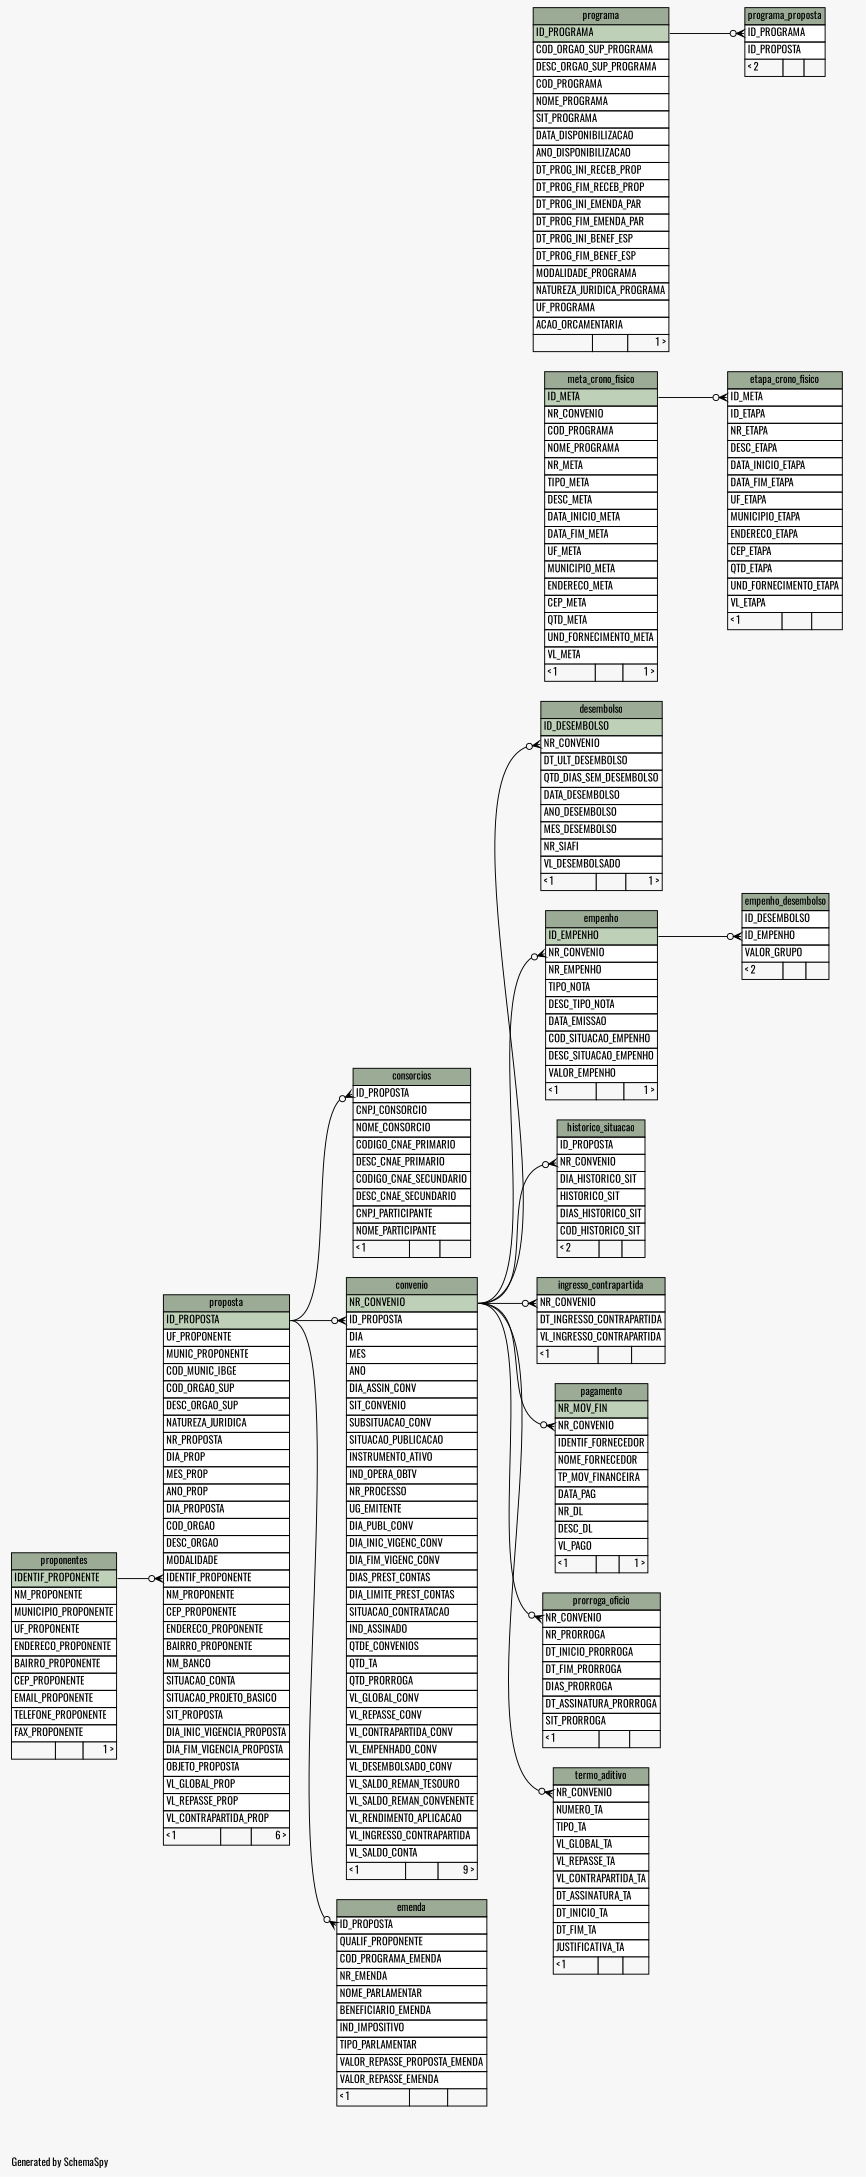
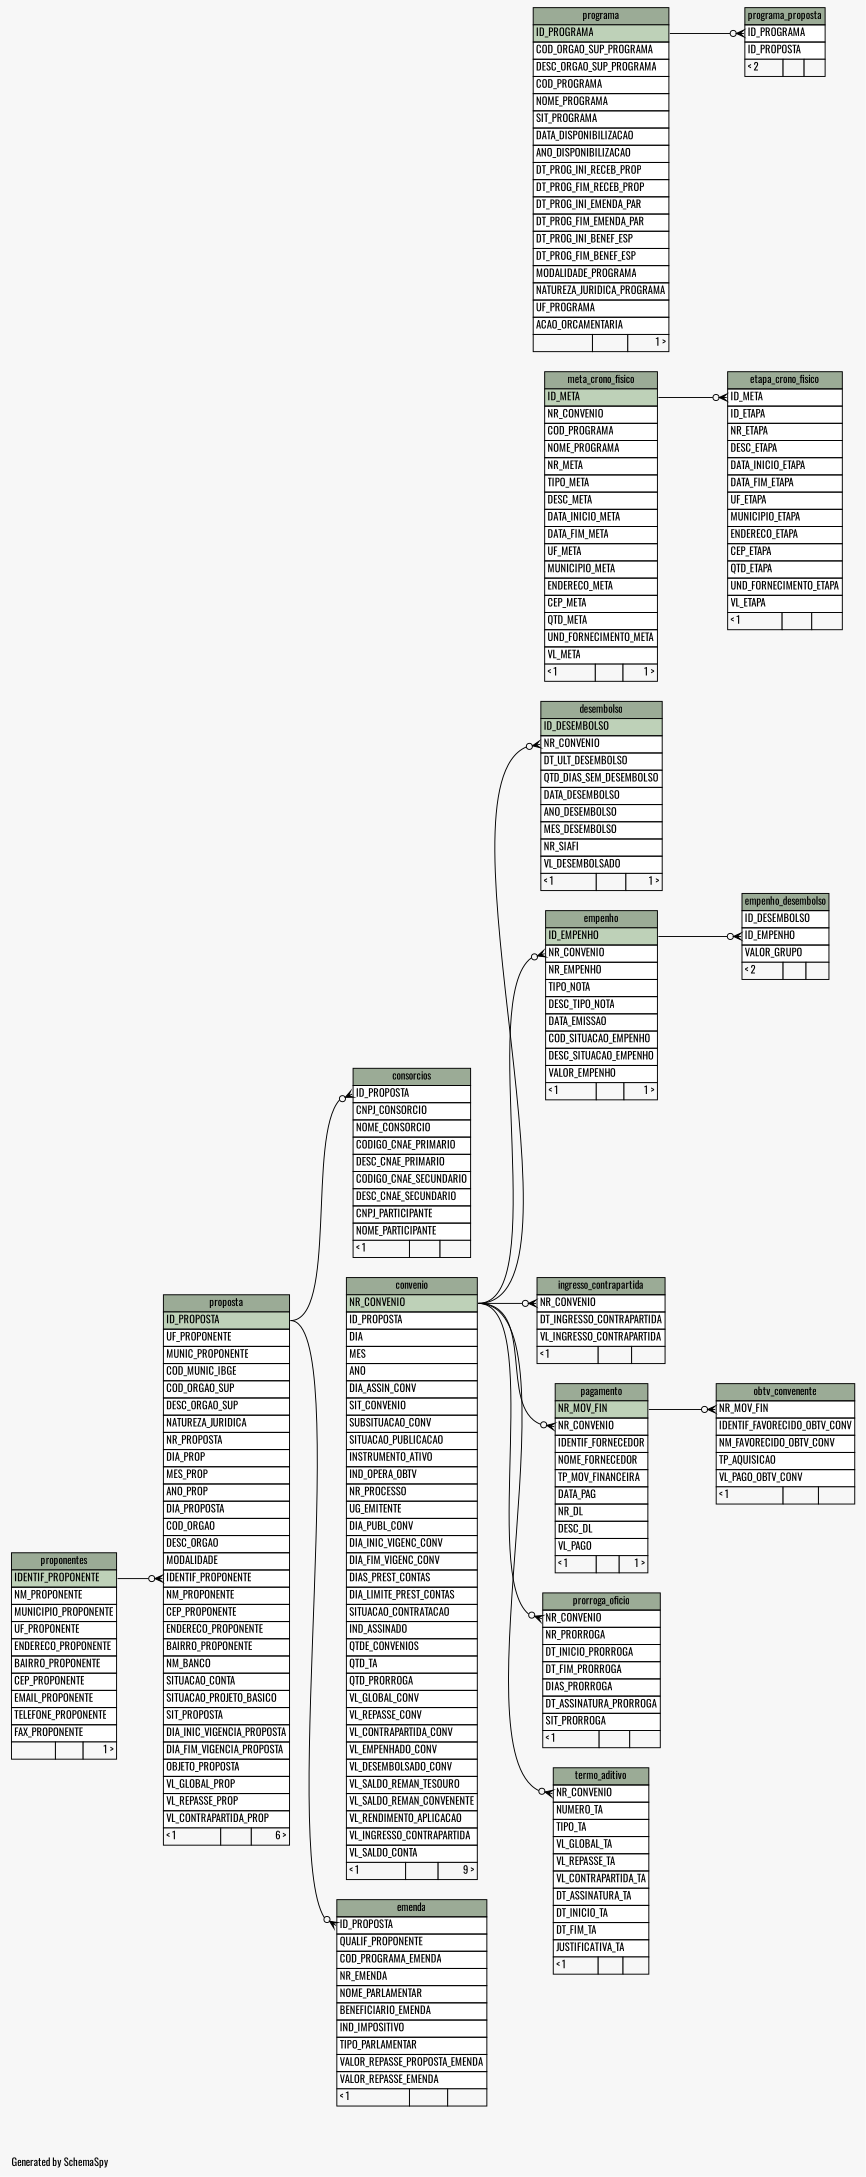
(601, 1189) -> none
(311, 1321) -> none
none -> (785, 1444)
